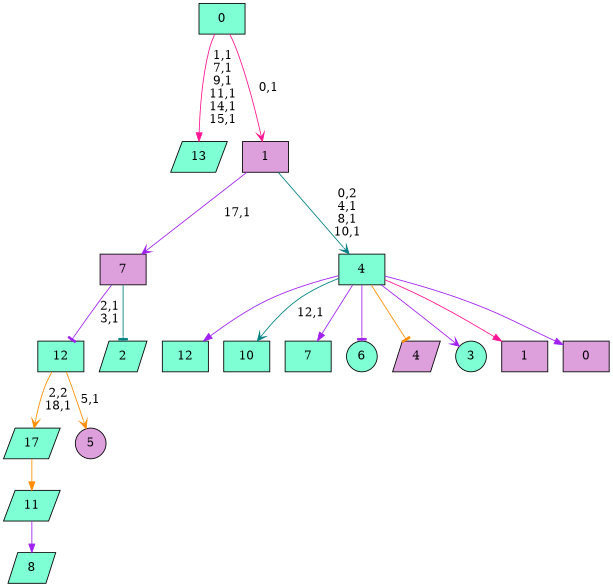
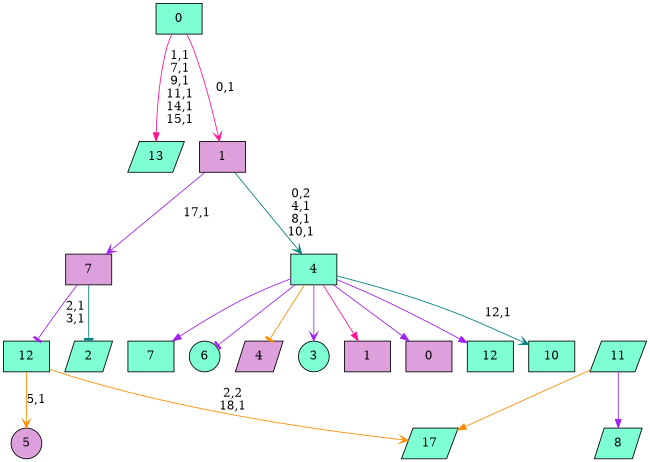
(32, 470) -> (528, 398)
